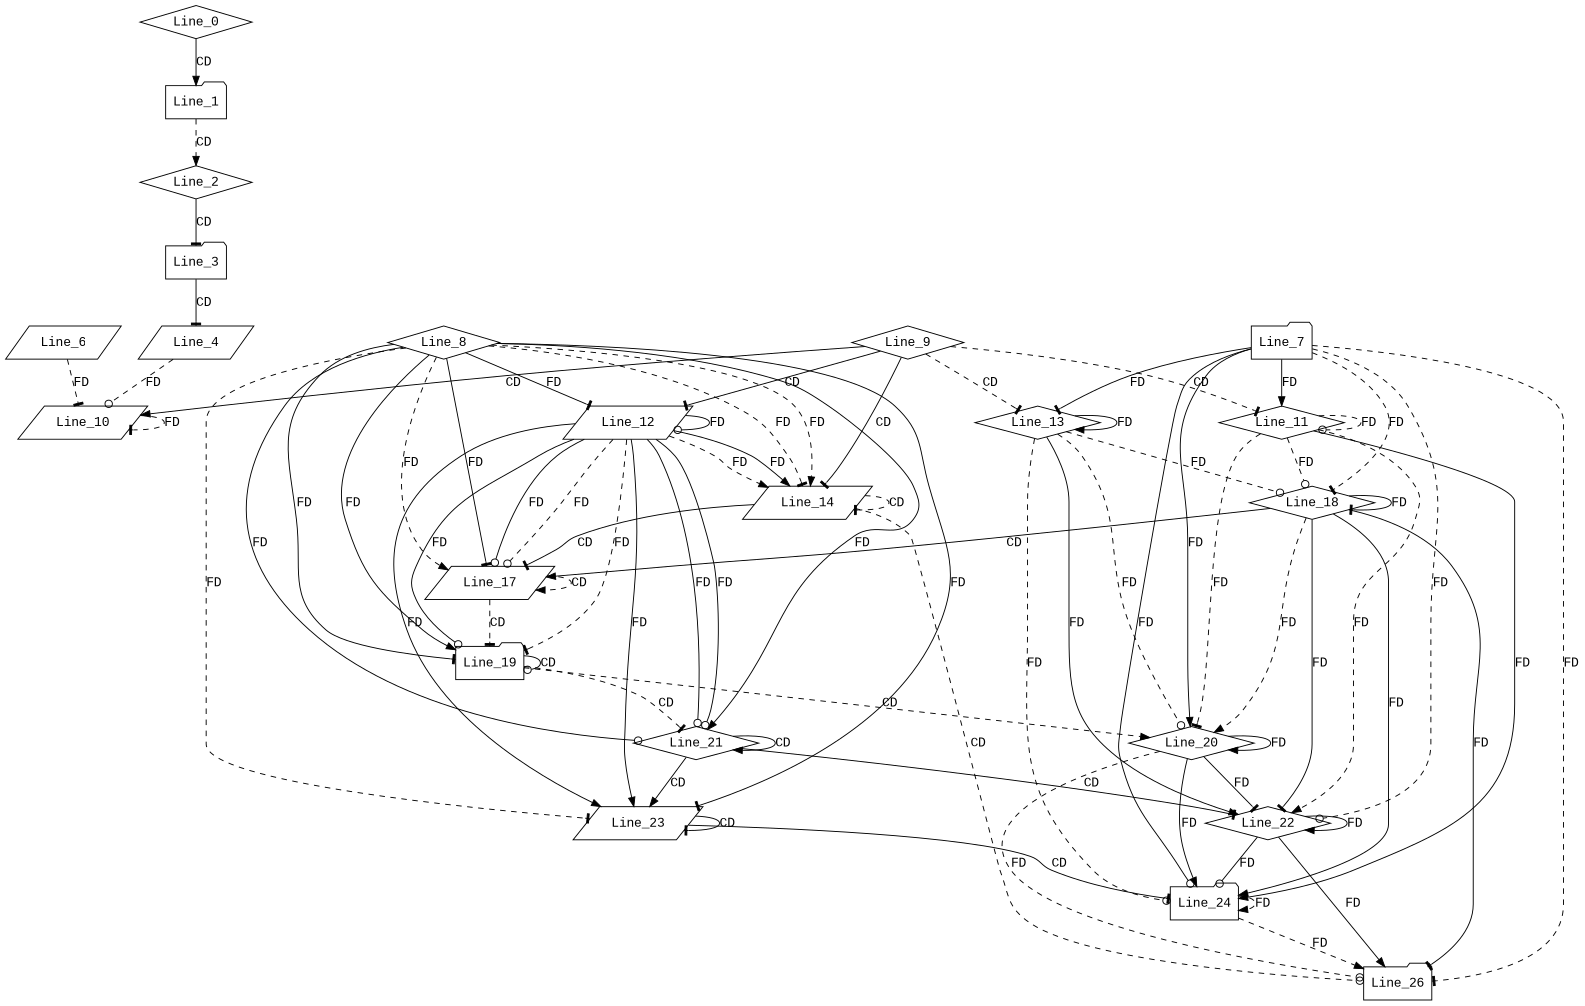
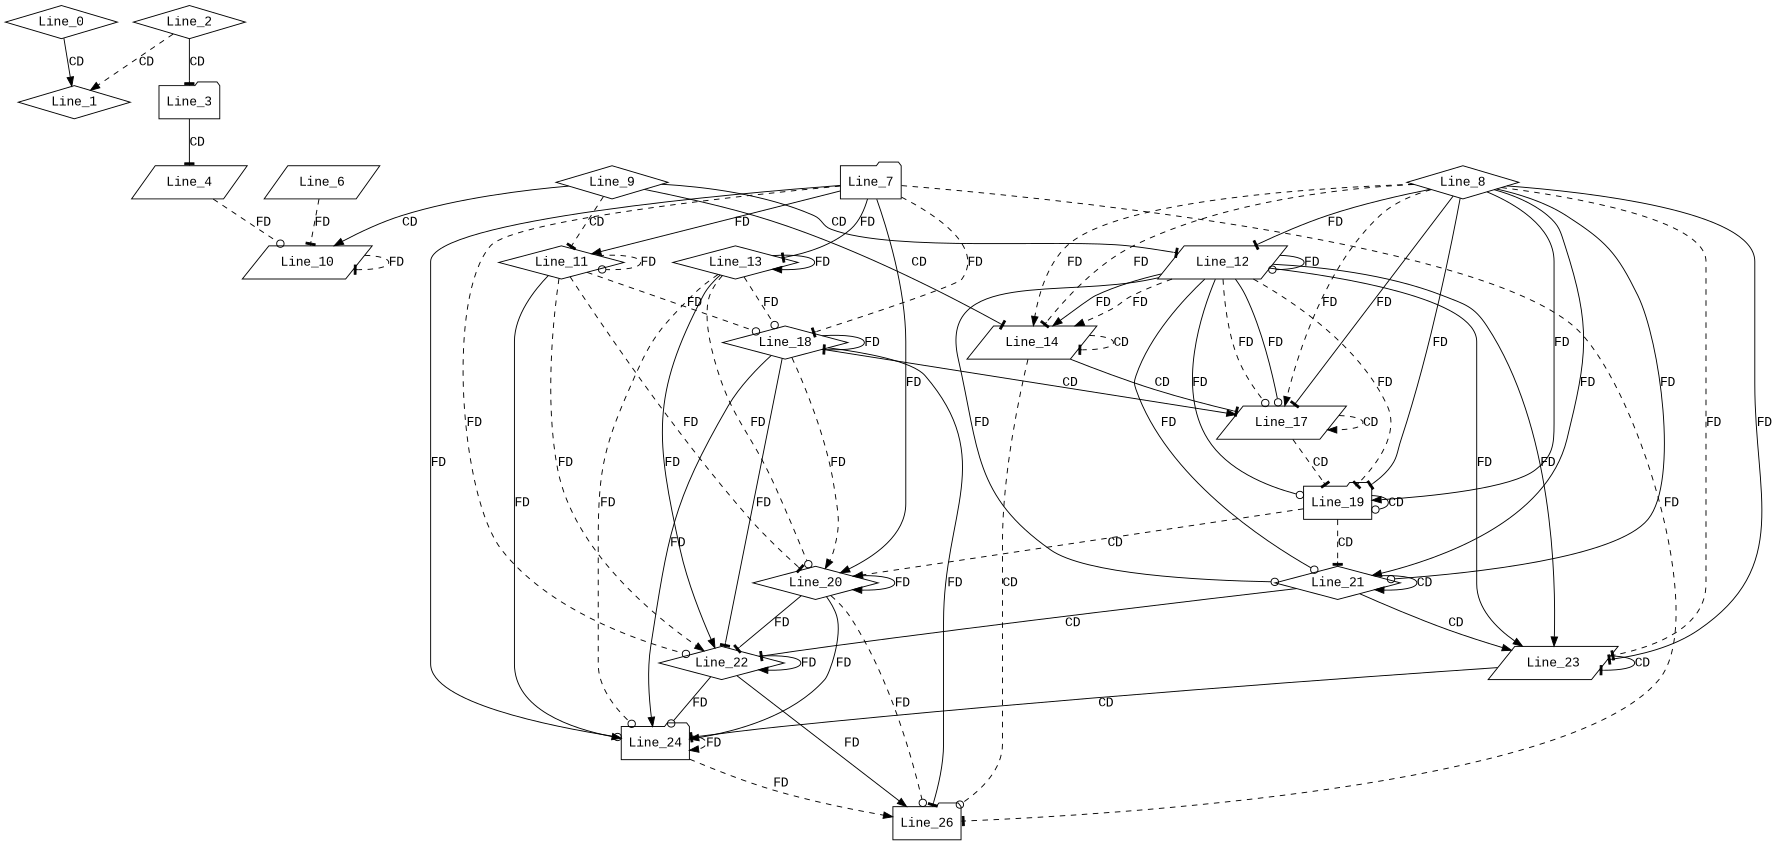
(196, 102) -> (74, 102)
(196, 138) -> (136, 60)
(971, 381) -> none
